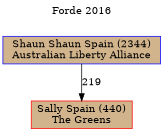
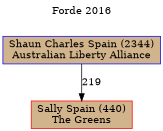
(82, 50) -> (82, 50)
